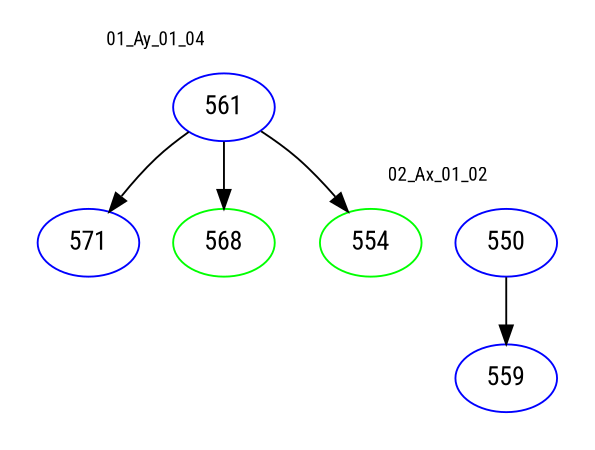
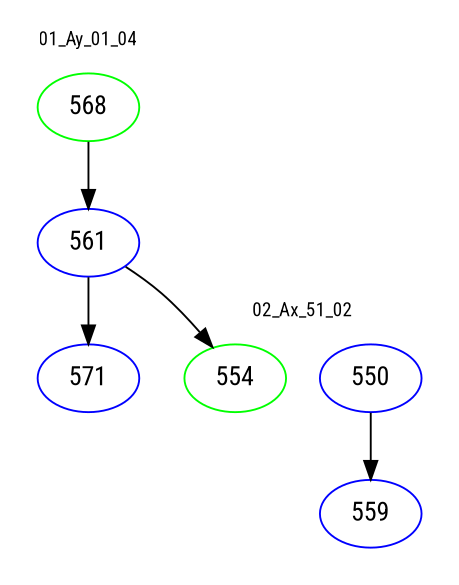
(224, 166) -> (88, 166)
(438, 176) -> (303, 311)
